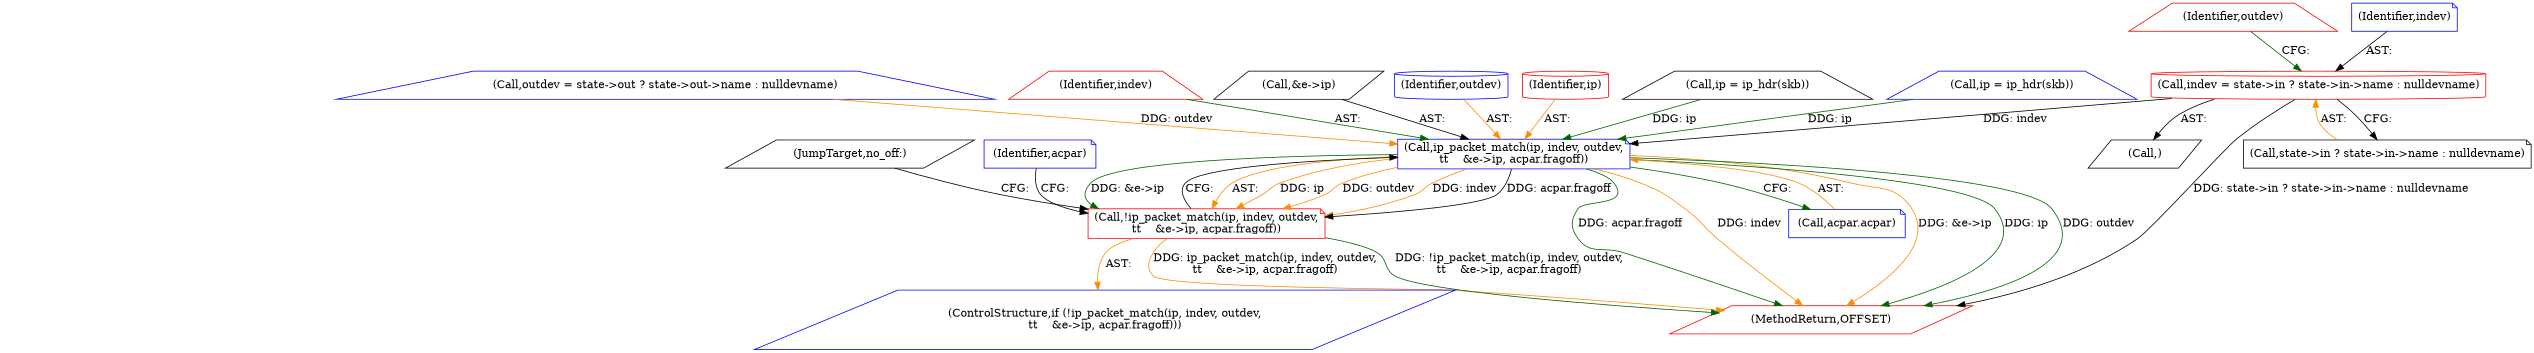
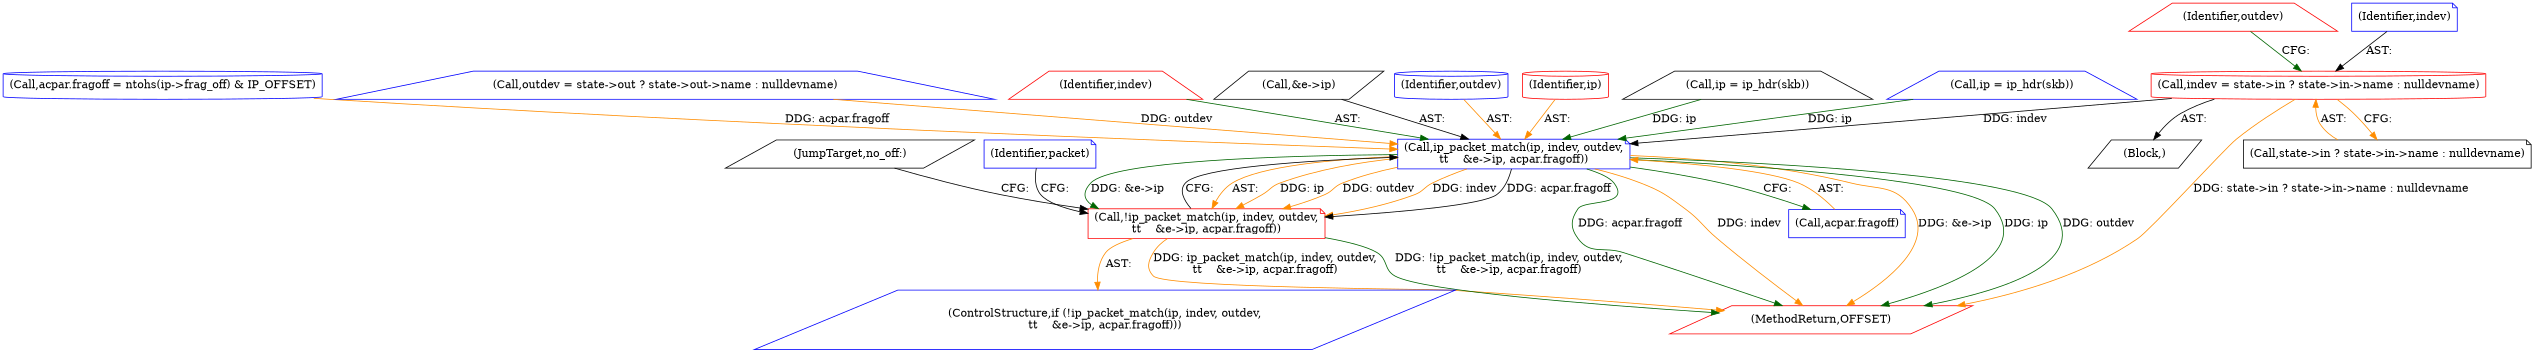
none -> (163, 85)
(2356, 115) -> (2356, 115)
(1040, 154) -> (1040, 154)
(2145, 154) -> (2145, 154)
(1847, 224) -> (1847, 224)
(2147, 230) -> (2147, 230)
